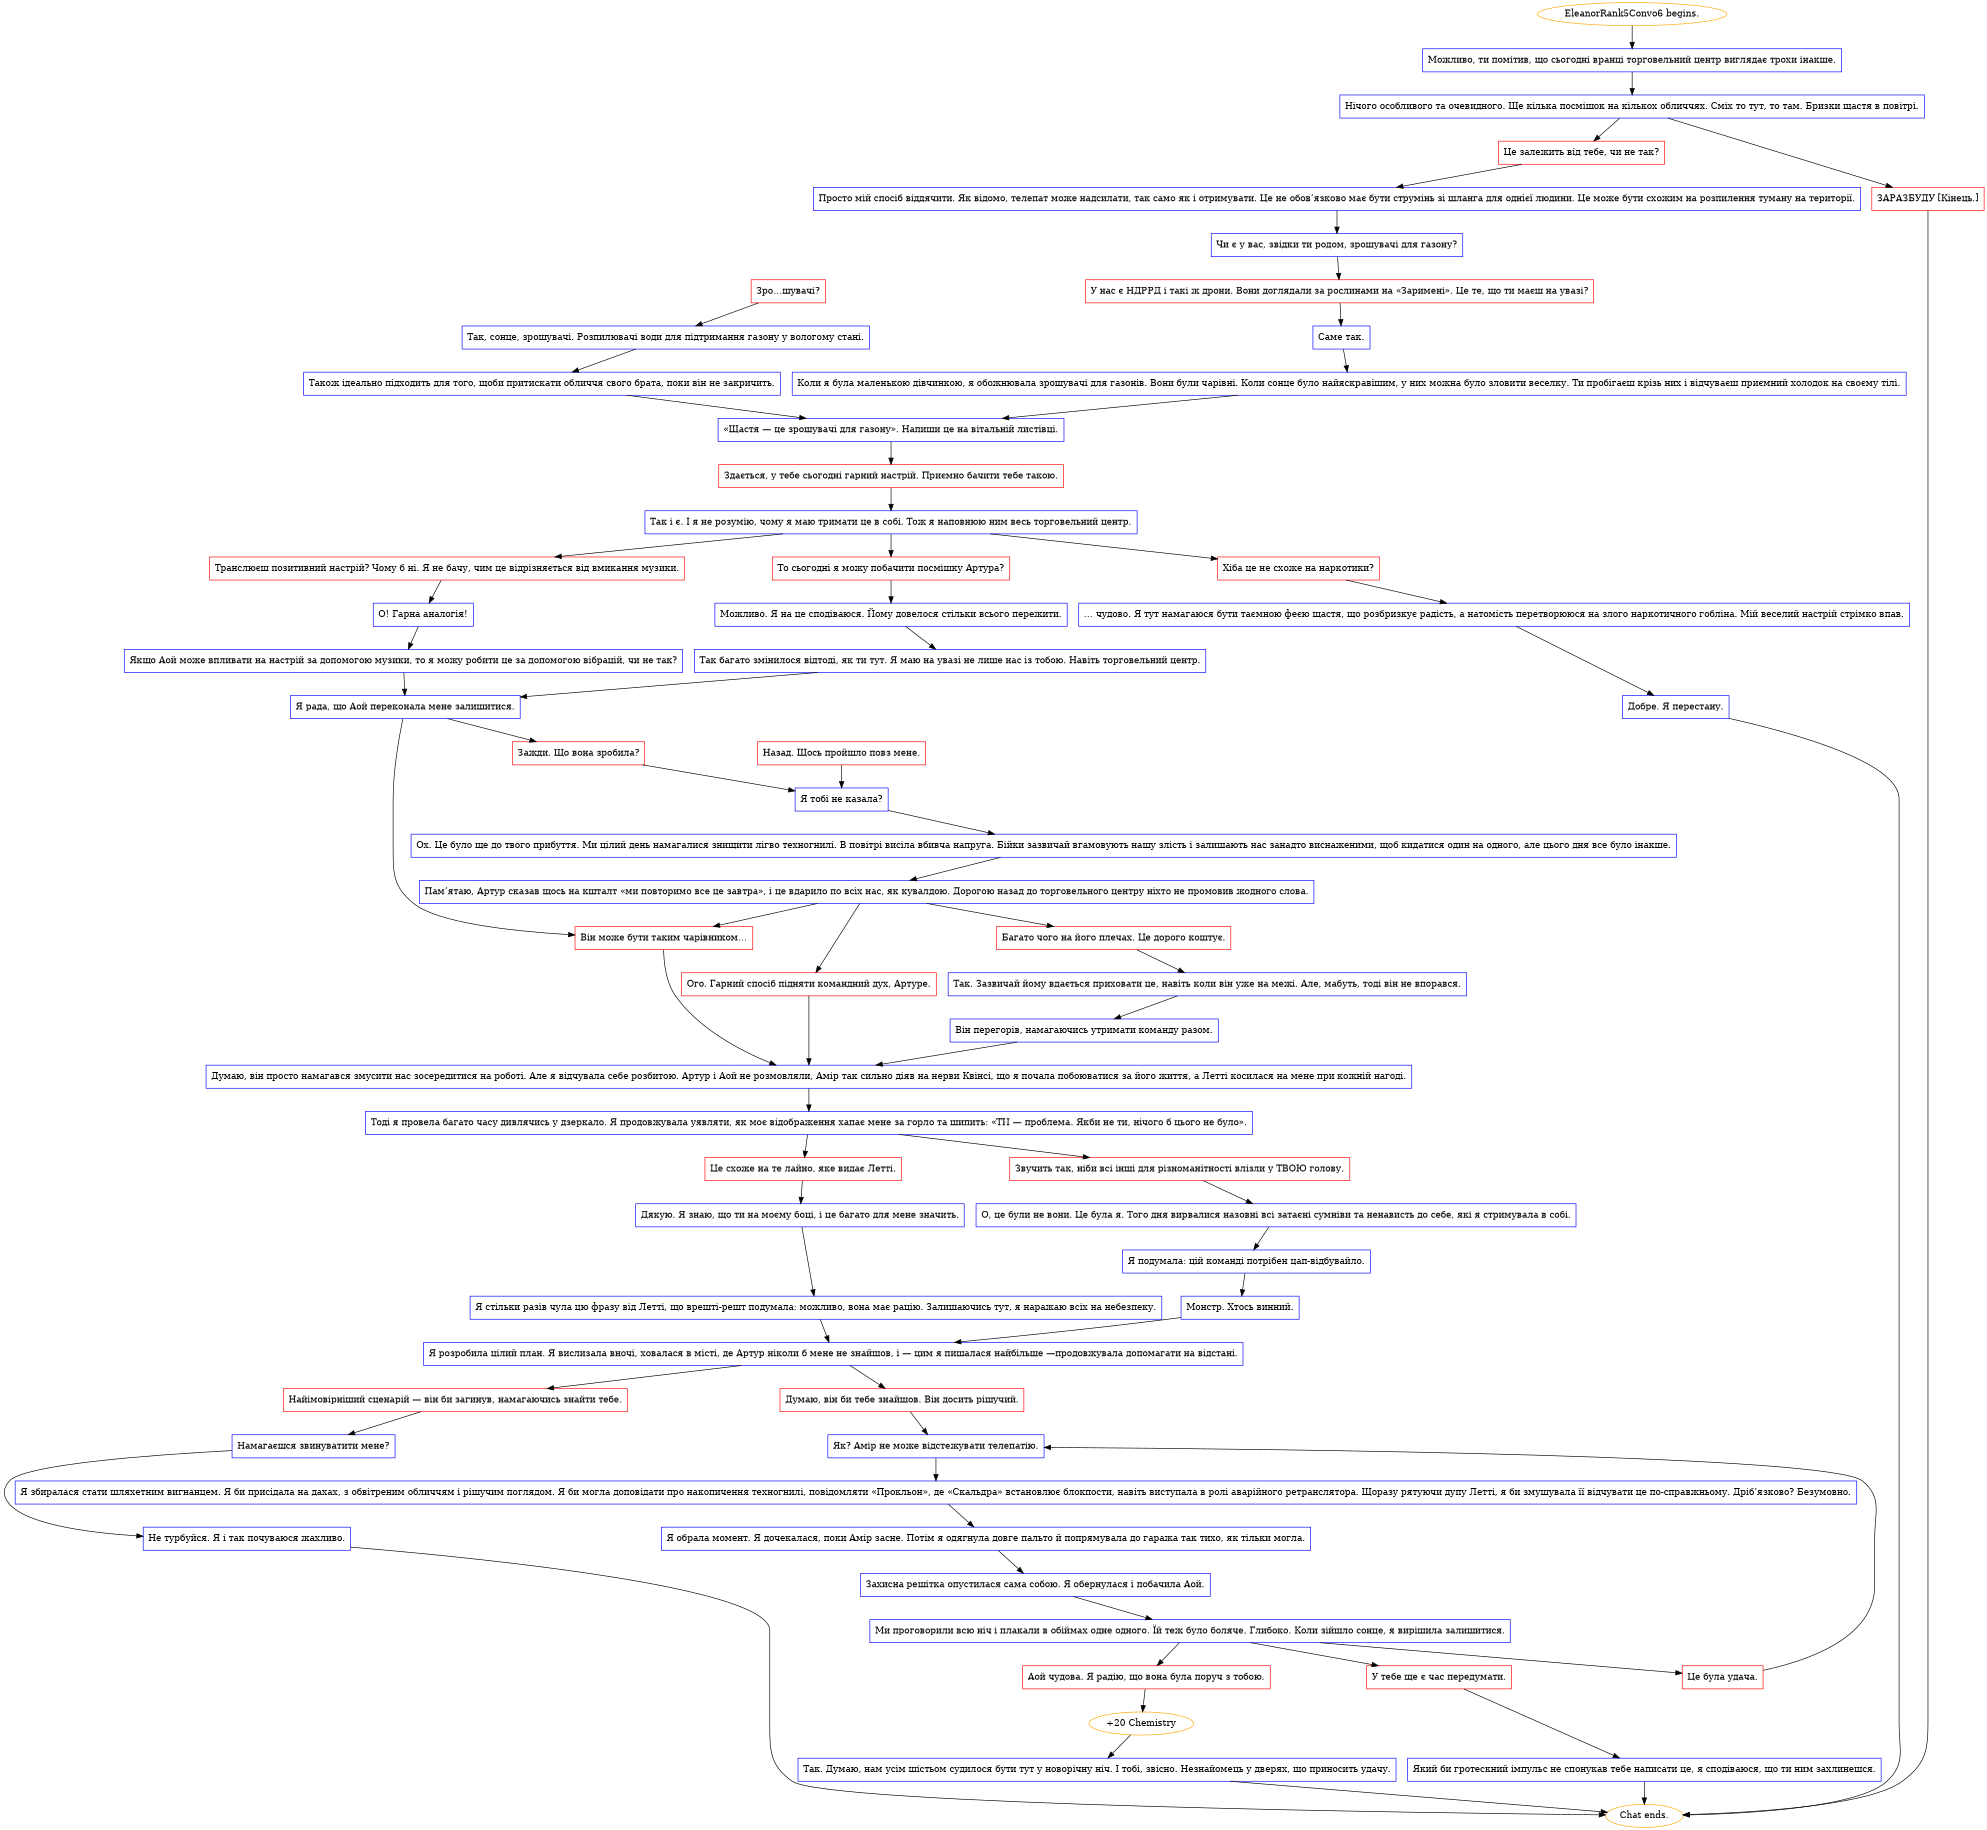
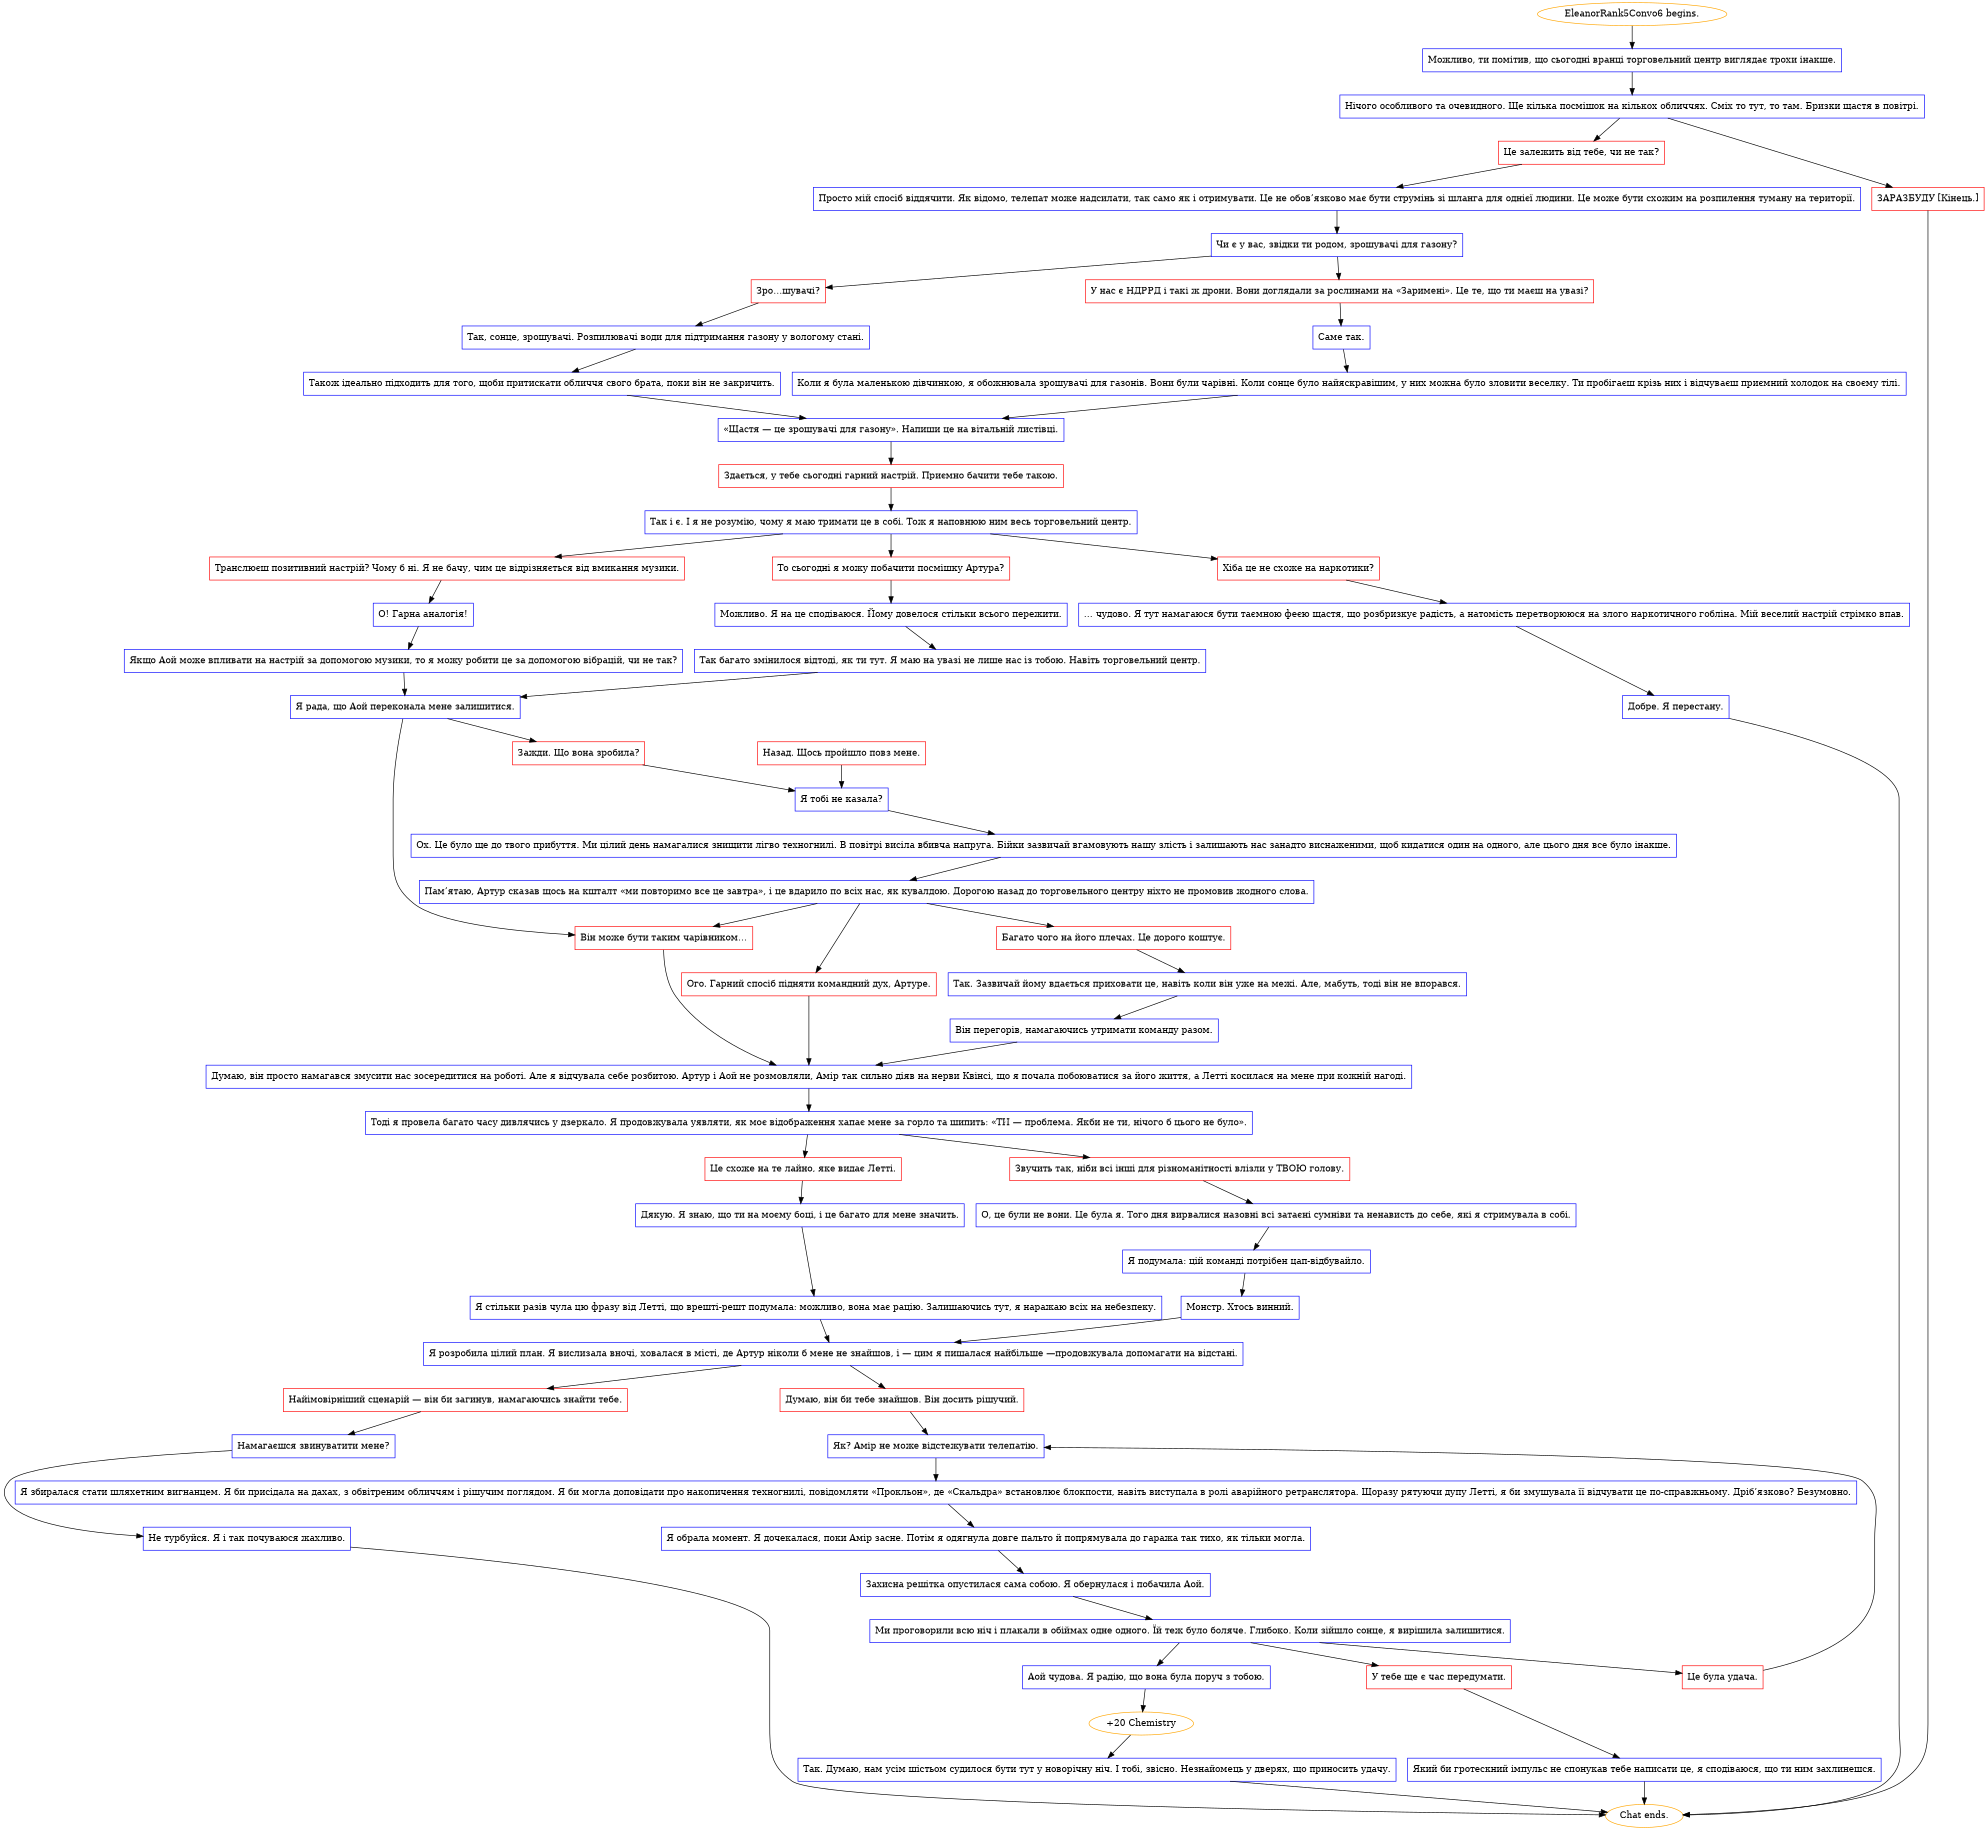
none -> (1022, 272)
(1146, 1677) -> (1146, 1677)
